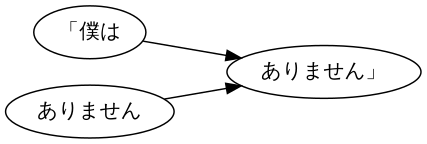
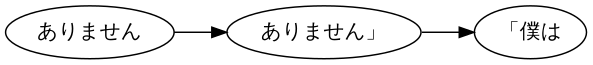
(185, 48) -> (440, 32)
